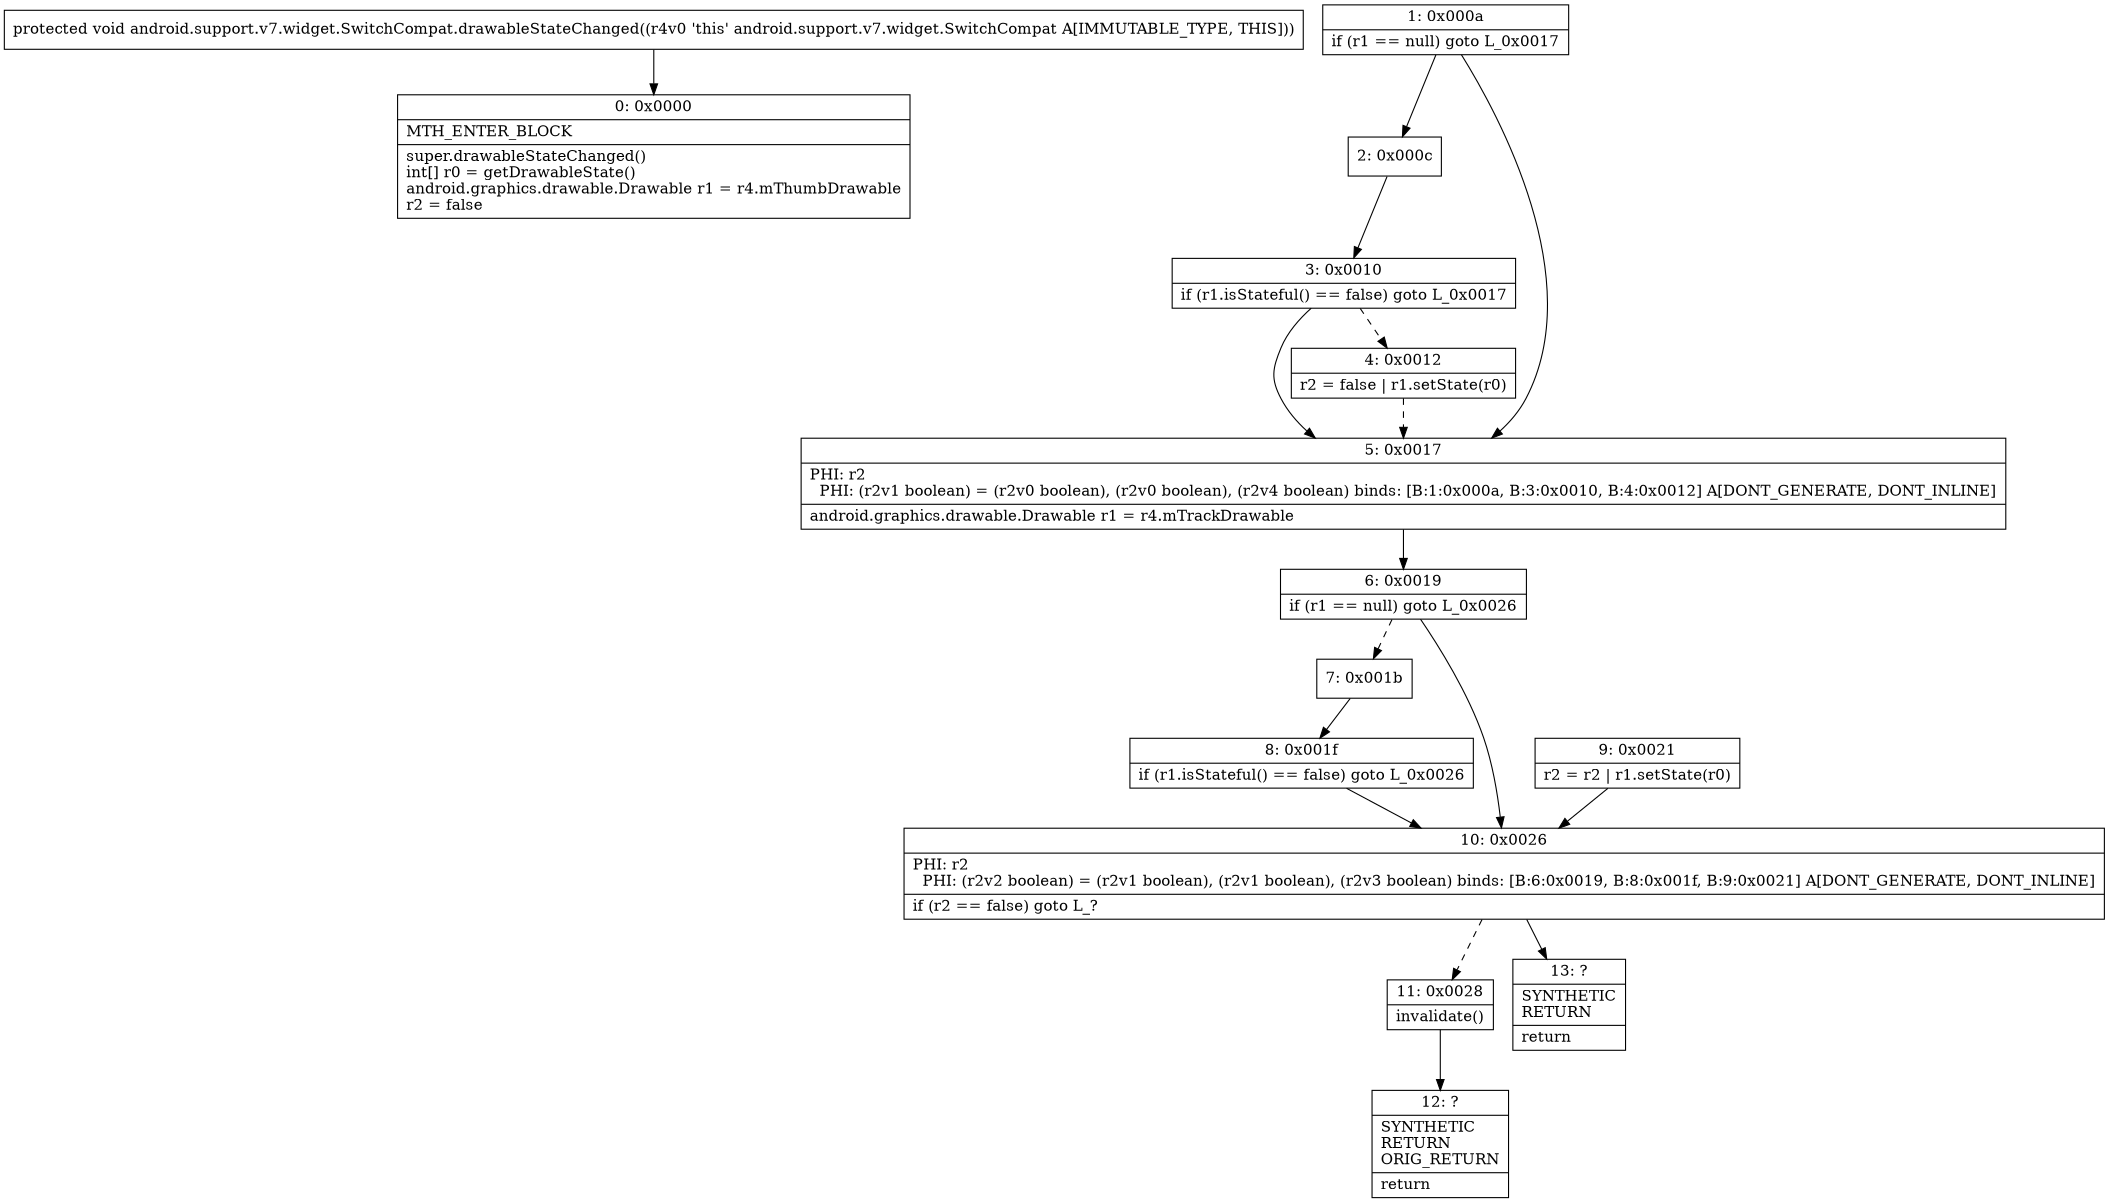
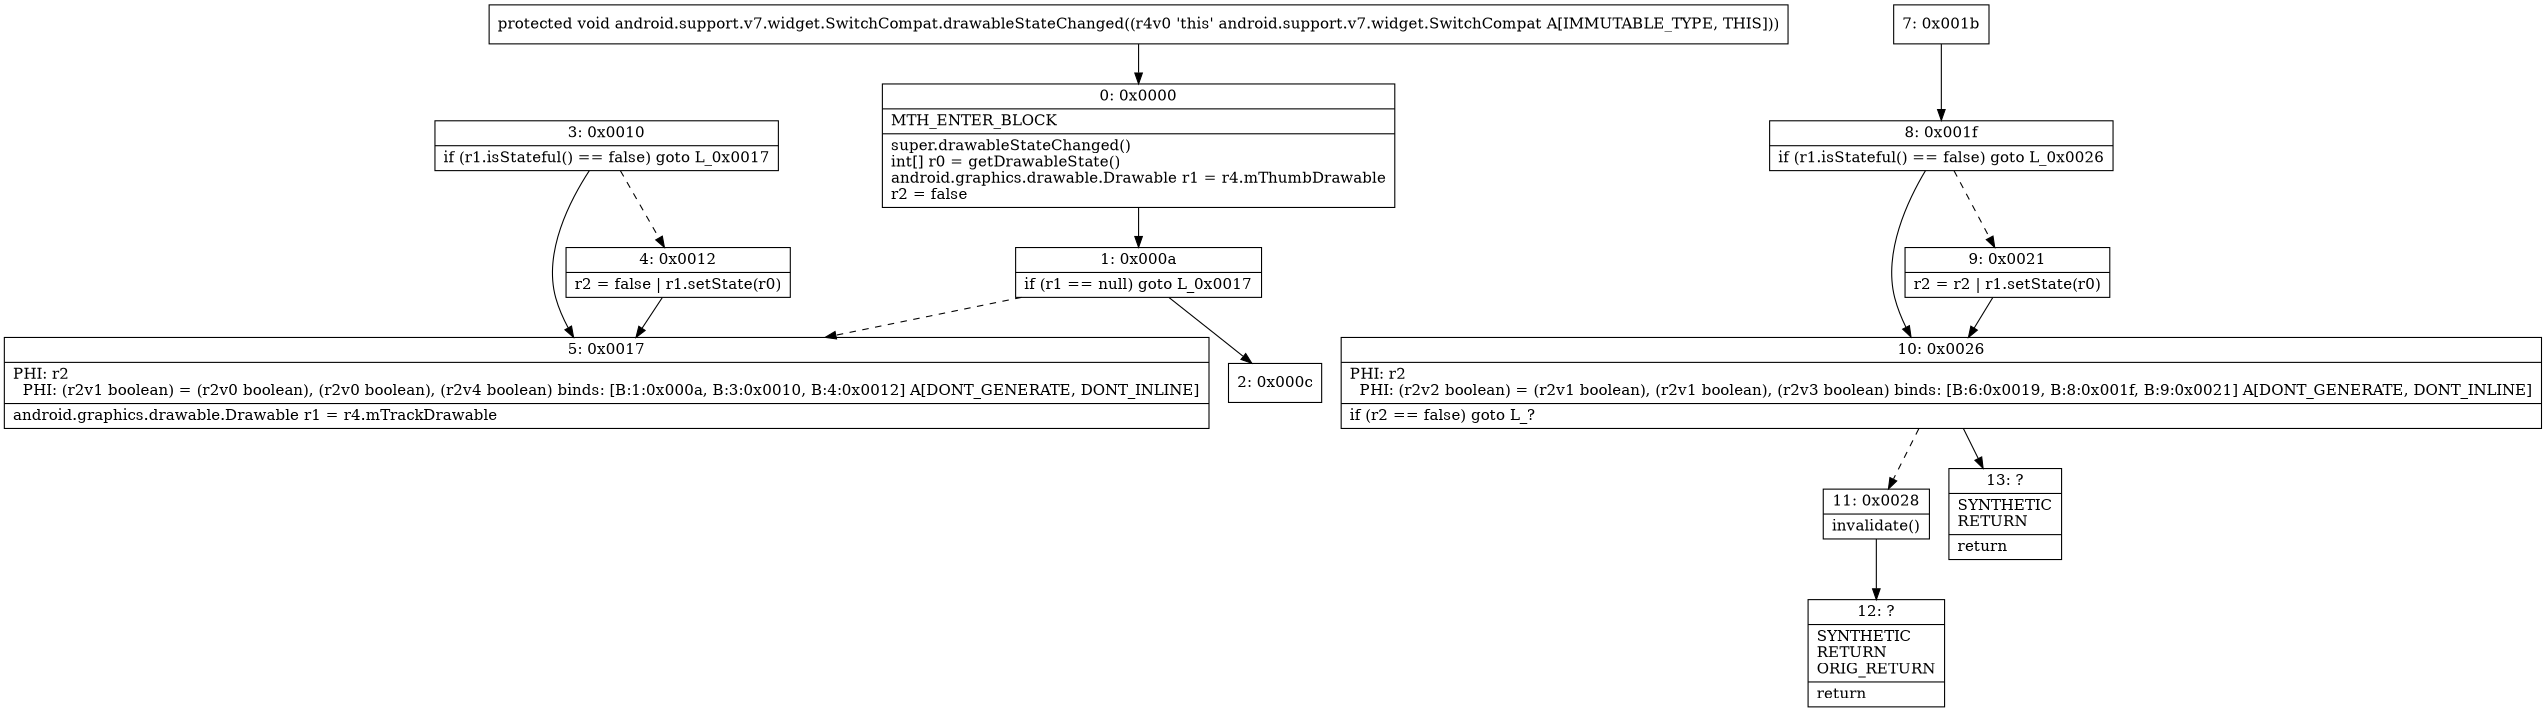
none -> (1972, 204)
(1372, 212) -> none
none -> (1139, 222)
(1540, 241) -> (929, 316)
(1403, 413) -> (652, 313)
(1403, 594) -> none
